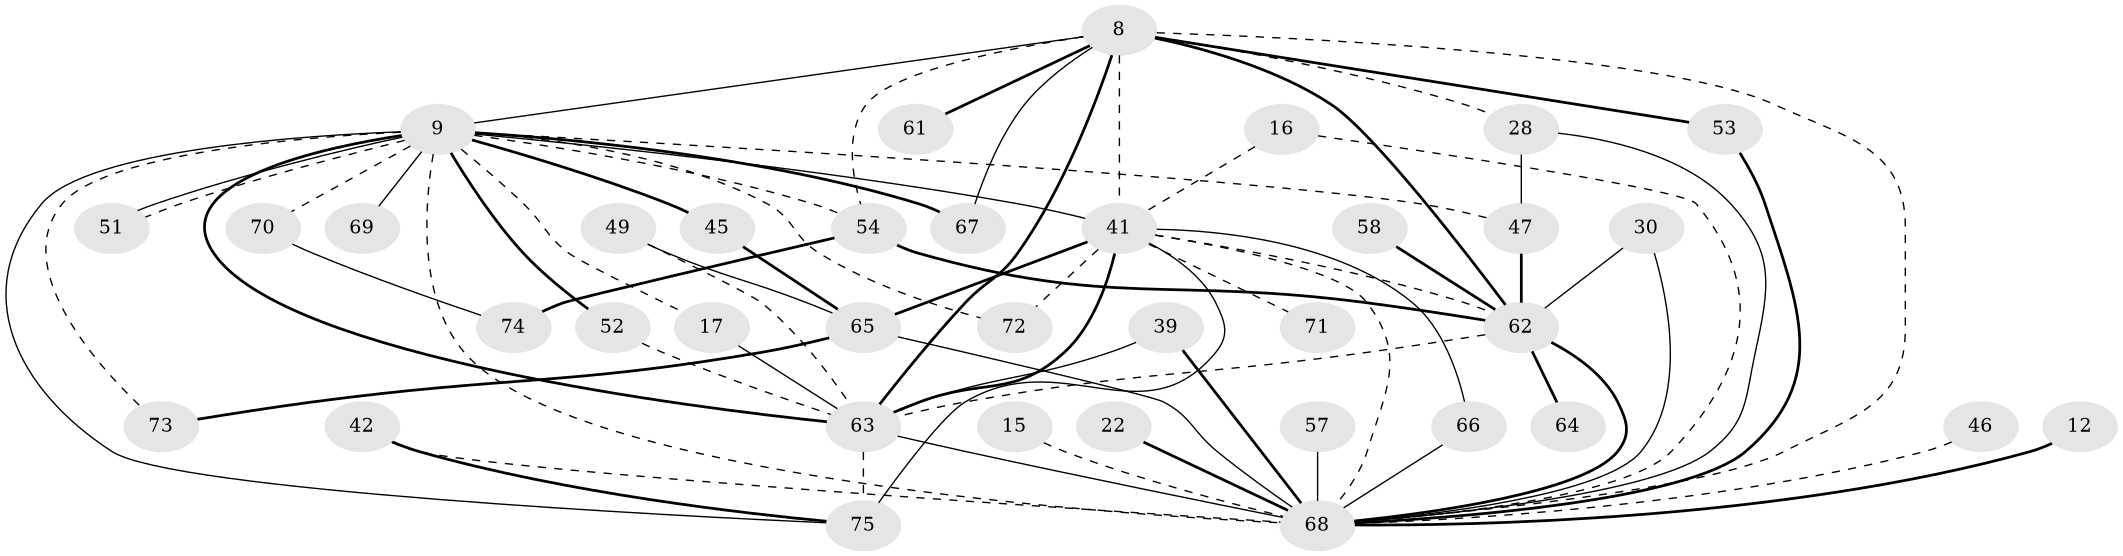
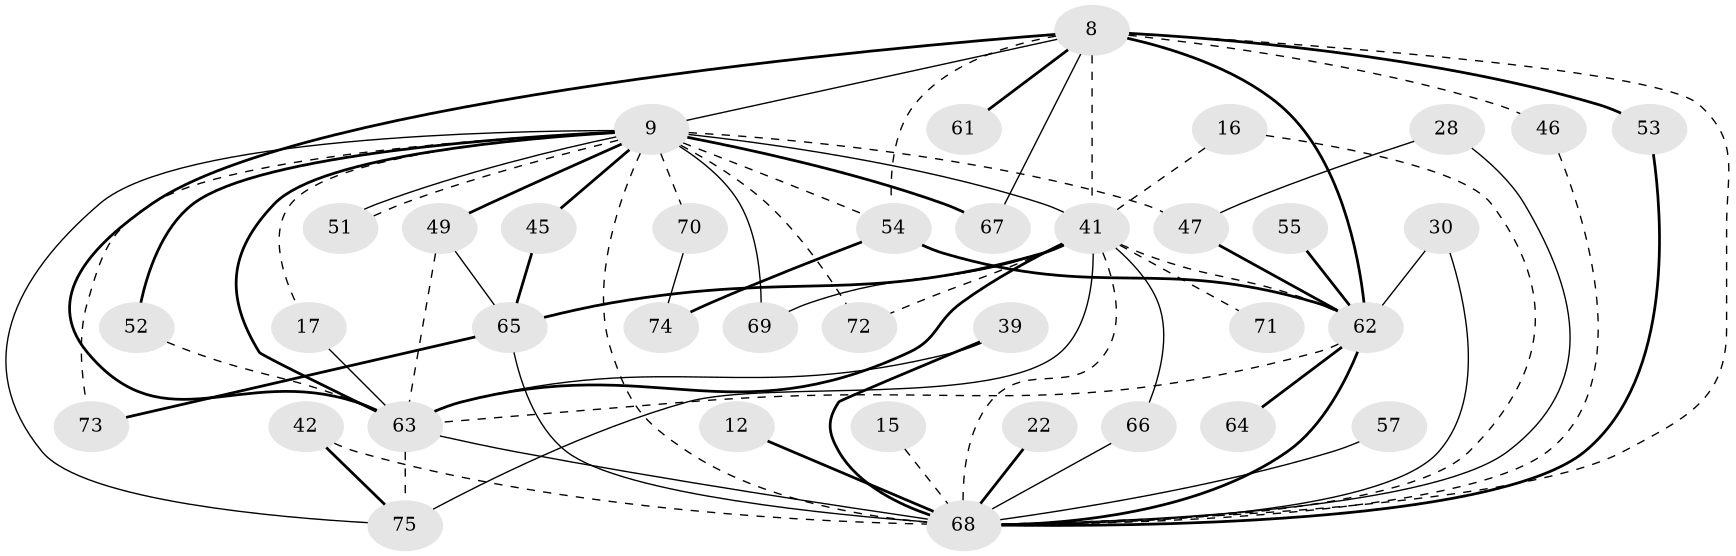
(1384, 82) -> (1327, 64)
none -> (545, 178)
(1370, 228) -> (1290, 228)
none -> (926, 278)
